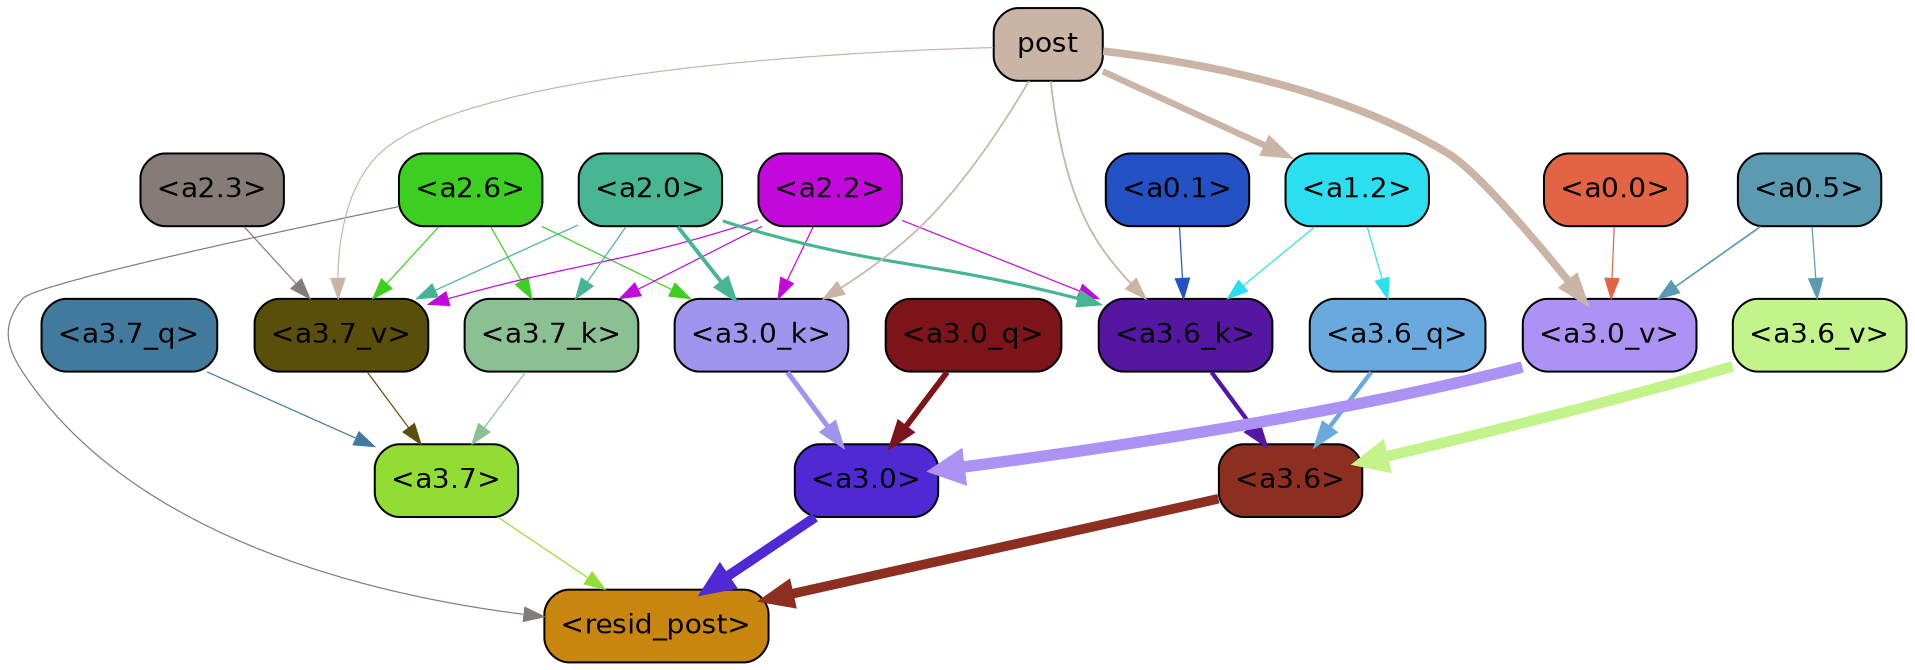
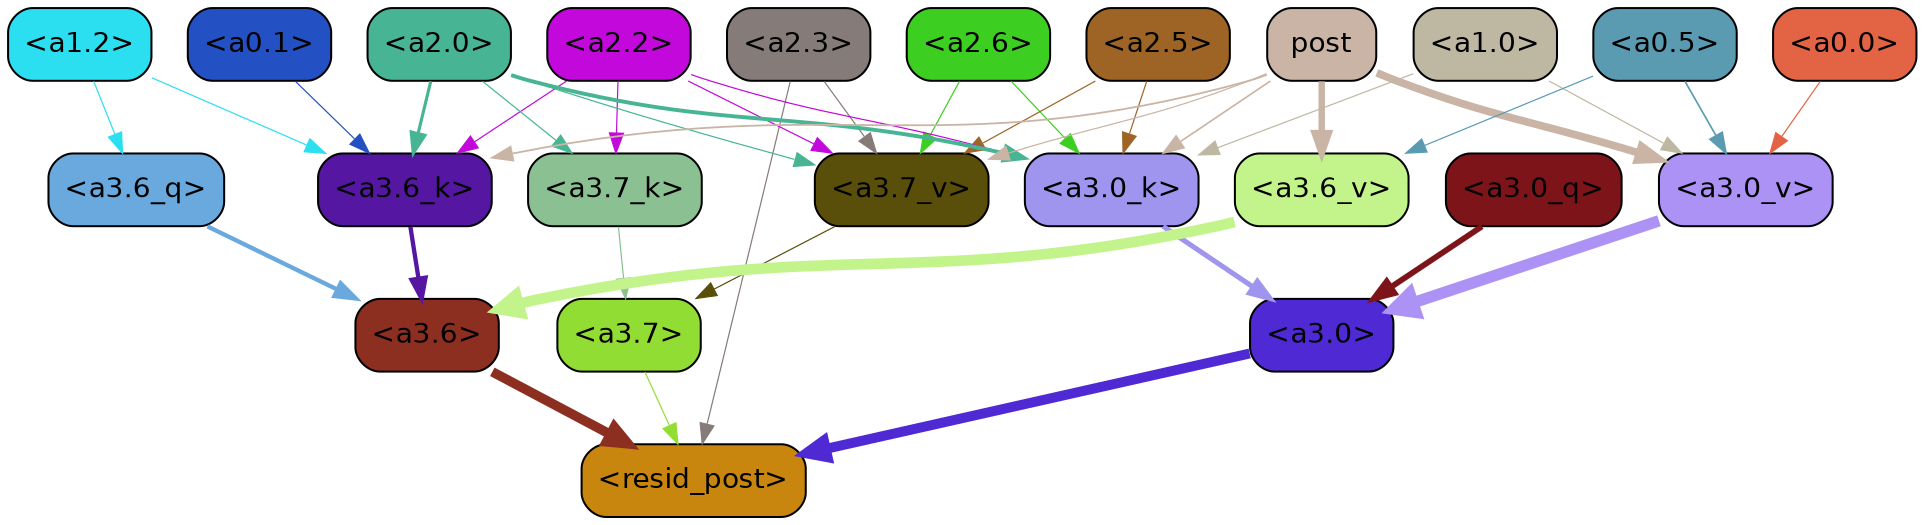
none -> (1158, 44)
none -> (1485, 44)
(1185, 109) -> (1322, 94)
(501, 246) -> none
(129, 335) -> none
(56, 413) -> (749, 253)
